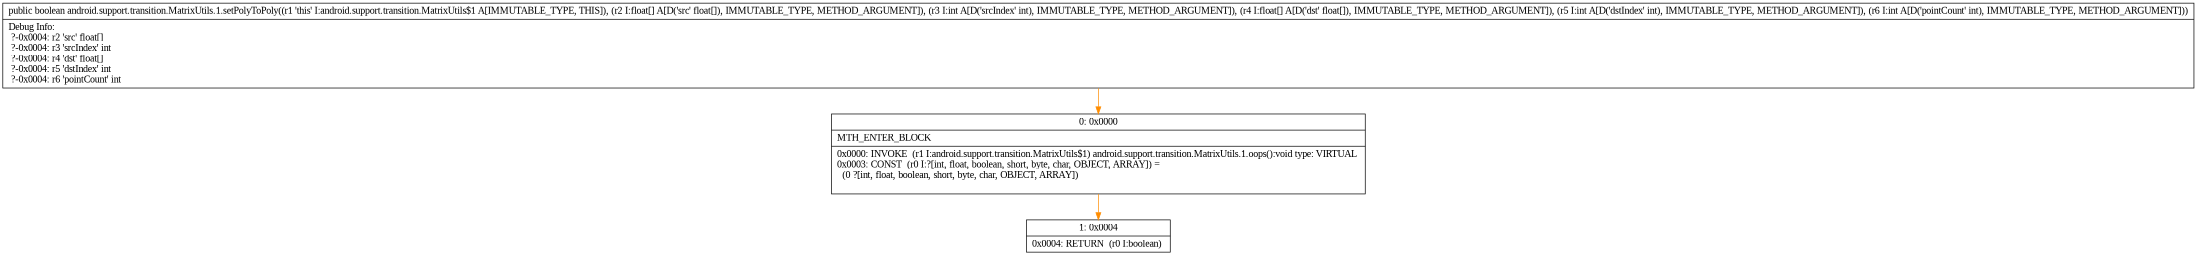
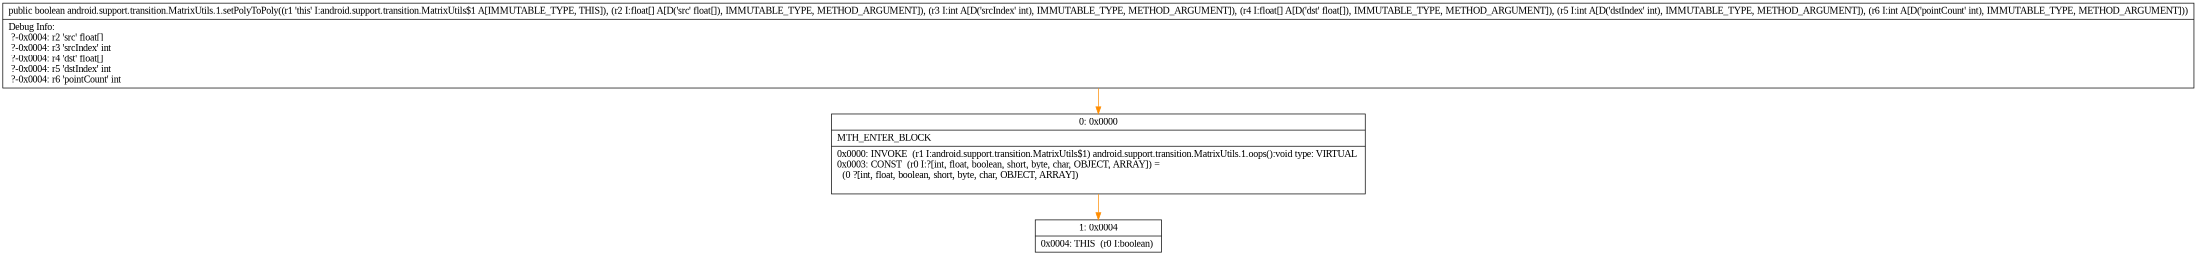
(1098, 244) -> (1098, 244)
